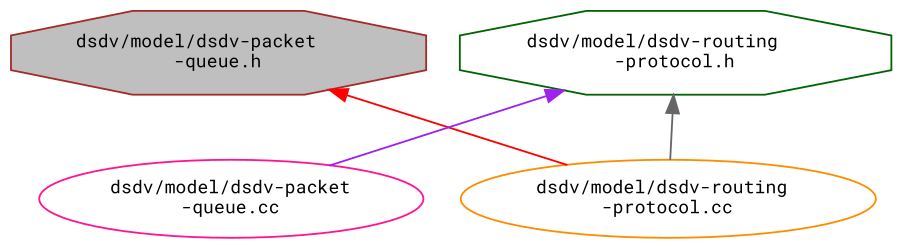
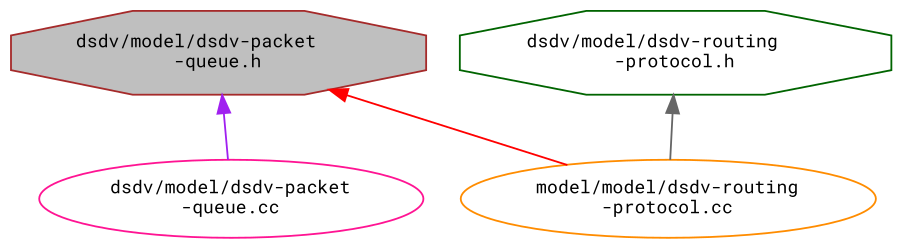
(427, 134) -> (226, 137)
(668, 199) -> (668, 199)
